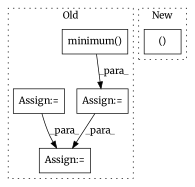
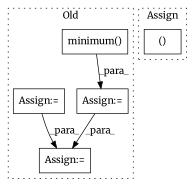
(163, 16) -> (163, 16)
